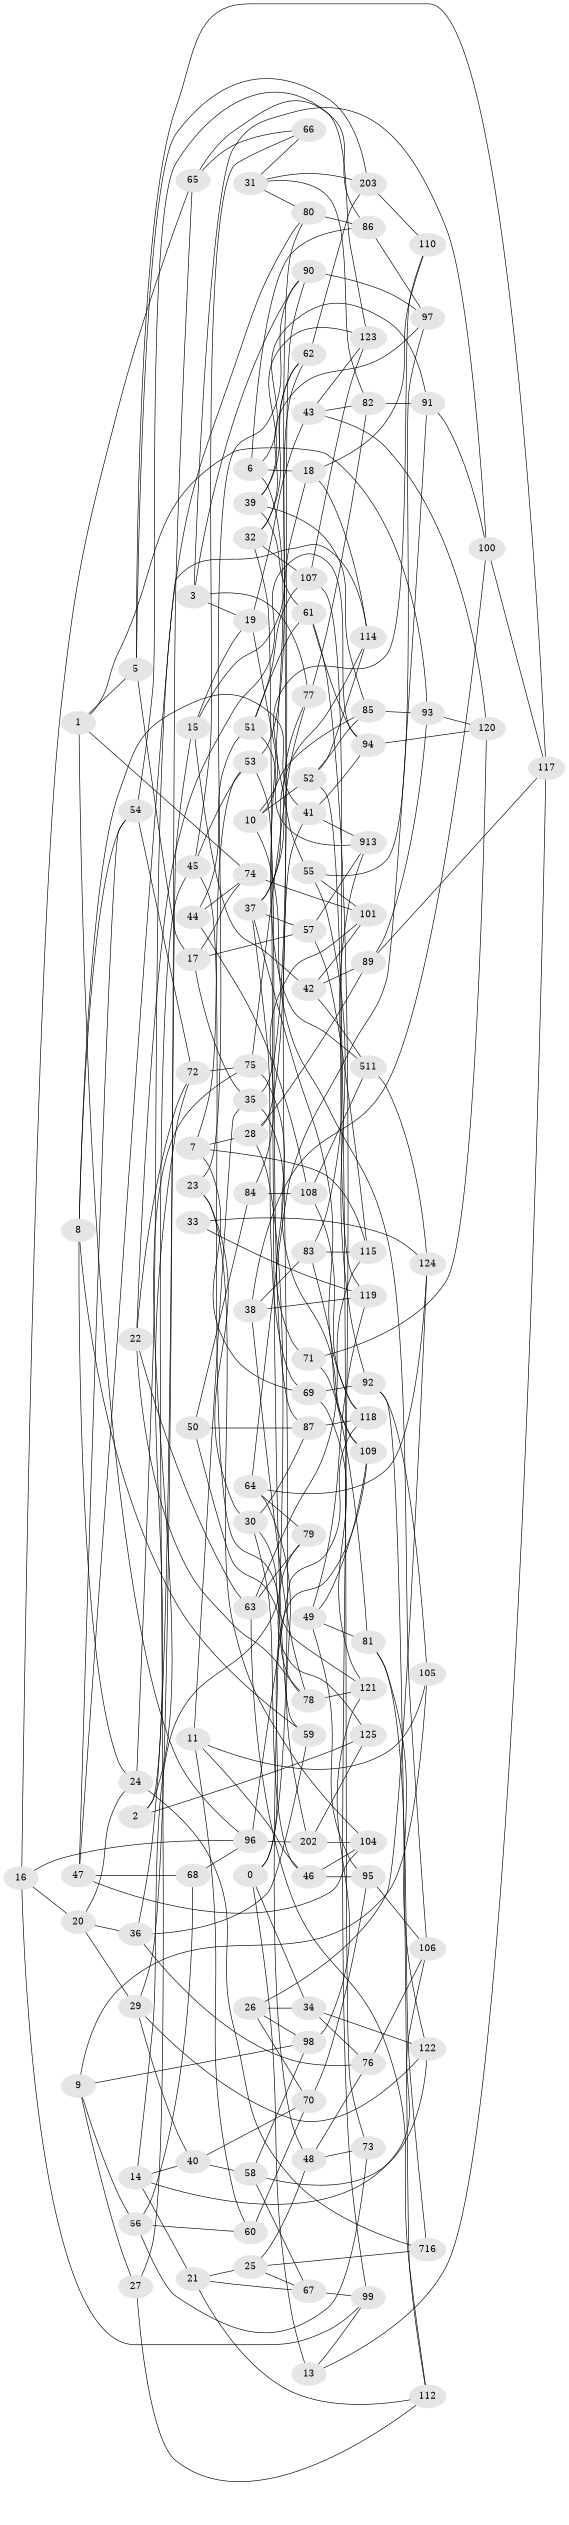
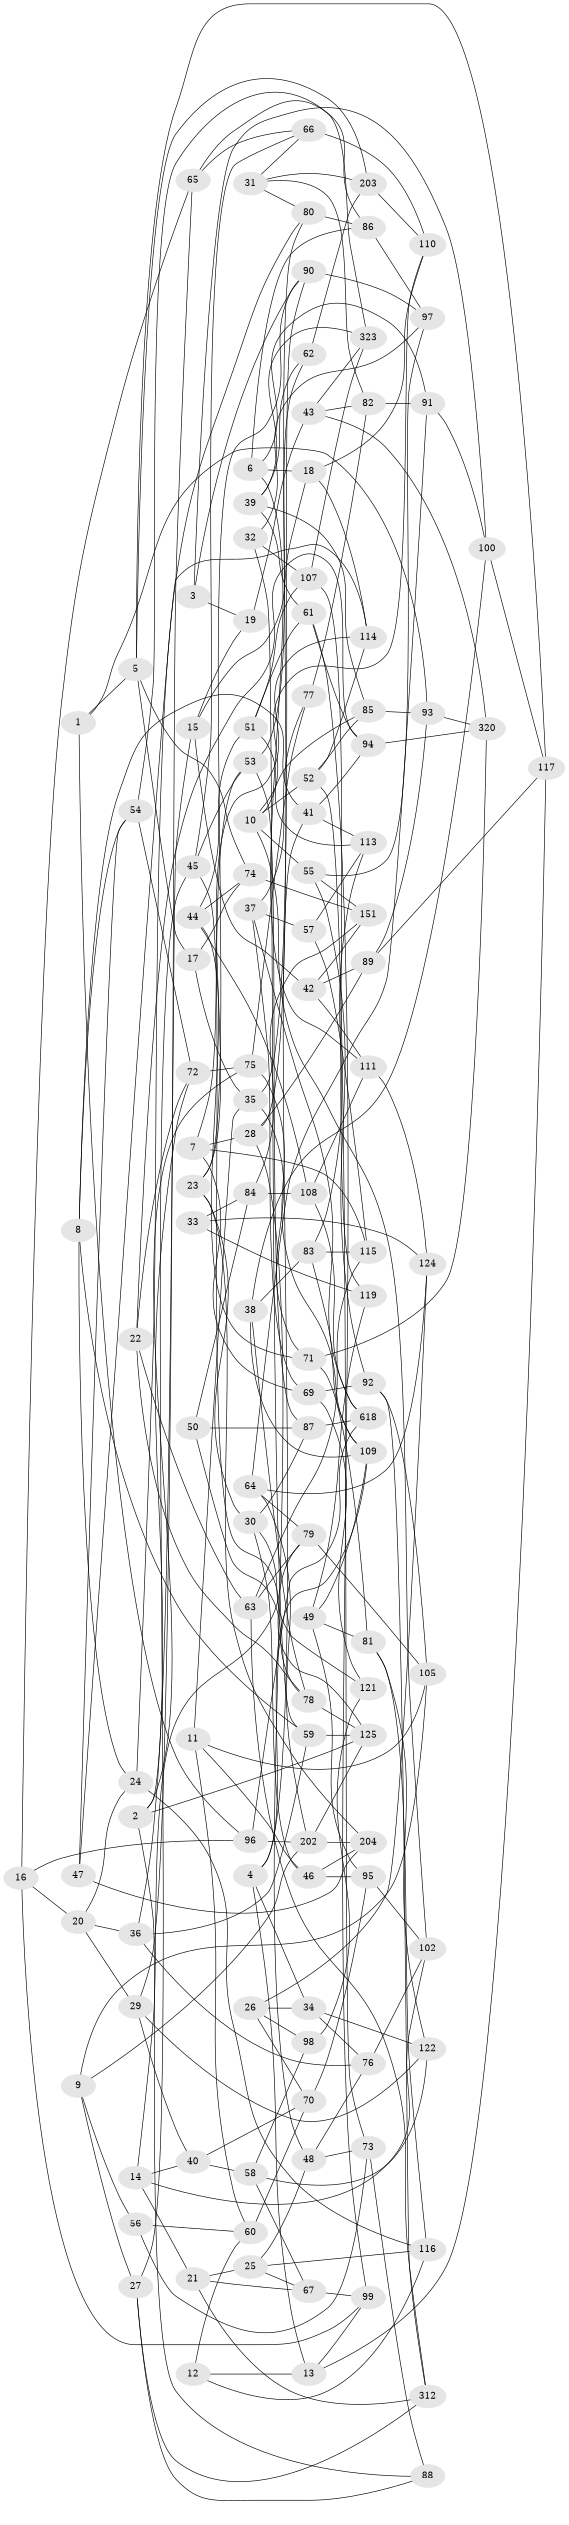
none -> (389, 169)
(368, 338) -> (368, 338)
(280, 446) -> none
(262, 600) -> none
(266, 702) -> (280, 847)
(487, 729) -> (487, 729)
(299, 748) -> (230, 813)
(168, 802) -> (214, 778)
(368, 843) -> (368, 843)
(368, 915) -> (368, 915)
(247, 946) -> none
(368, 1067) -> (368, 1067)
none -> (211, 1197)
none -> (222, 1208)
(311, 1303) -> (269, 1418)
(368, 1418) -> (368, 1418)
none -> (369, 1604)
(334, 1696) -> (338, 1718)
none -> (338, 1735)
(368, 1842) -> (368, 1842)
(193, 1876) -> none
(251, 1876) -> (251, 1876)
(428, 1949) -> (428, 1949)
(189, 2065) -> (208, 1986)
(428, 2250) -> (428, 2250)
none -> (193, 2374)
(428, 2396) -> (428, 2396)
none -> (428, 2476)
